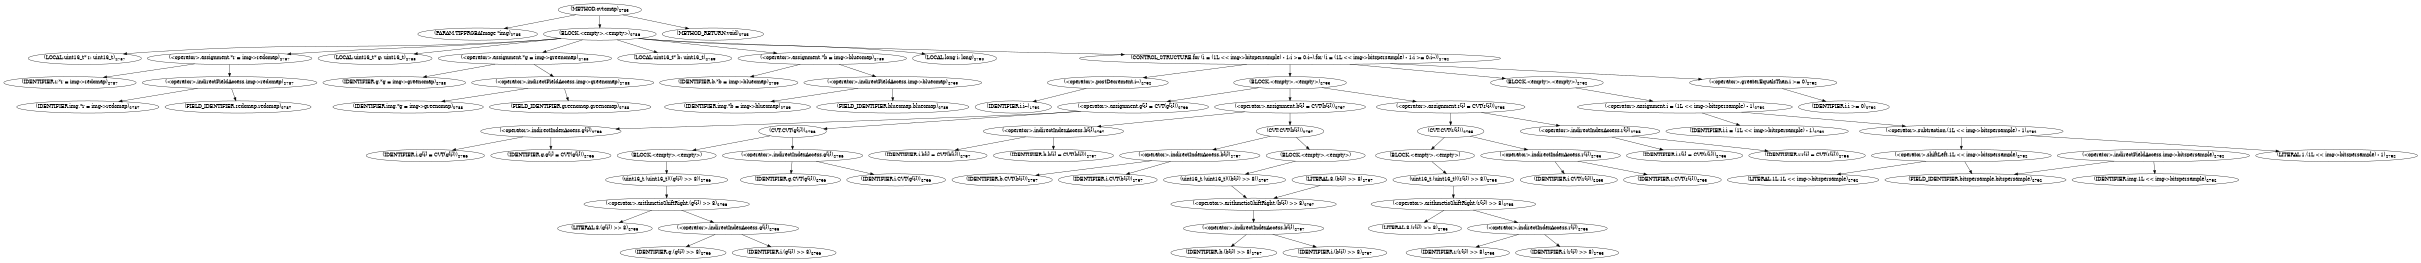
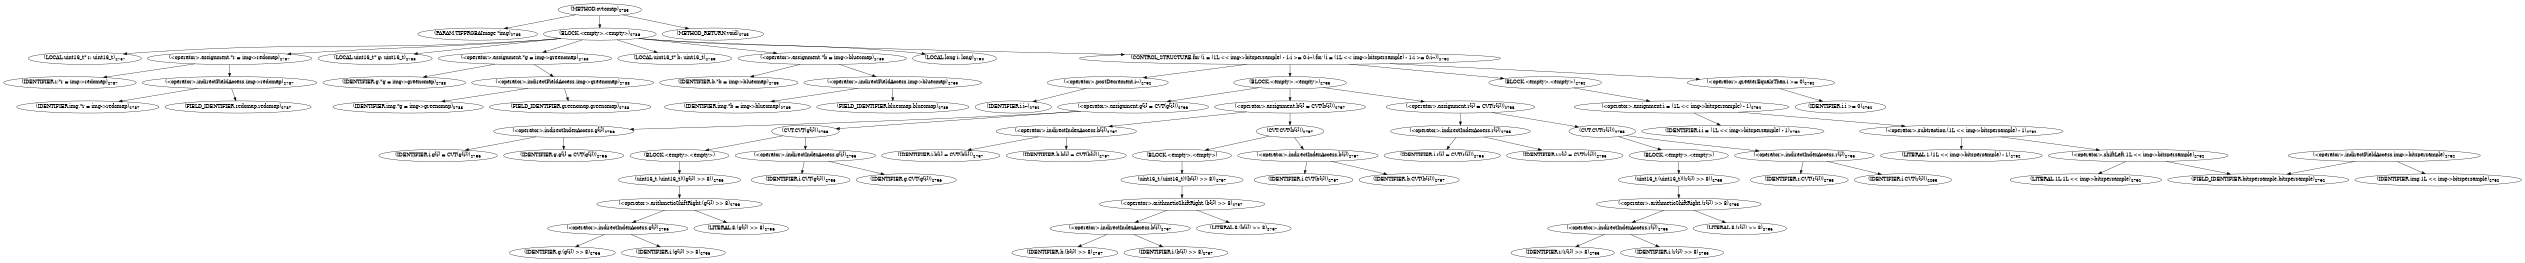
(1035, 106) -> (1035, 106)
(1299, 191) -> (1212, 216)
